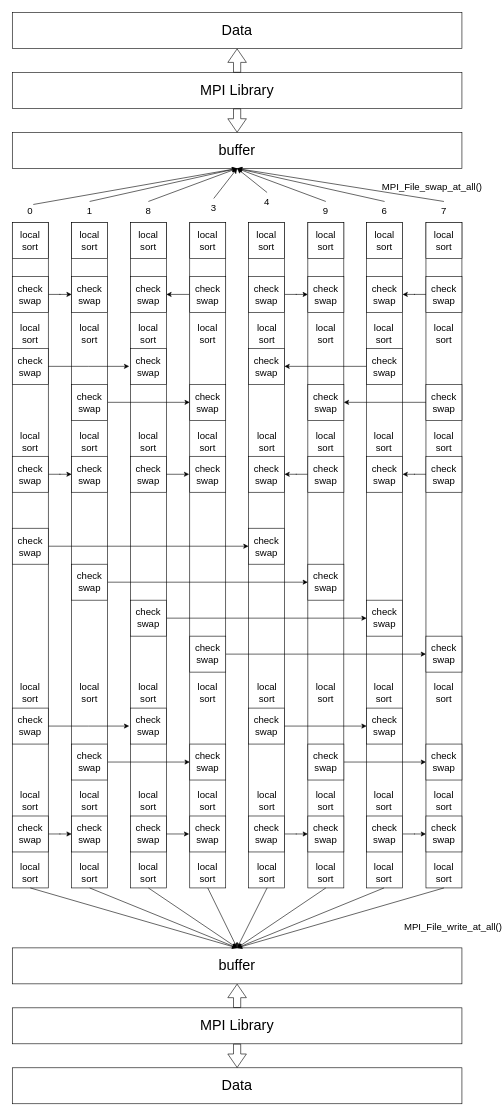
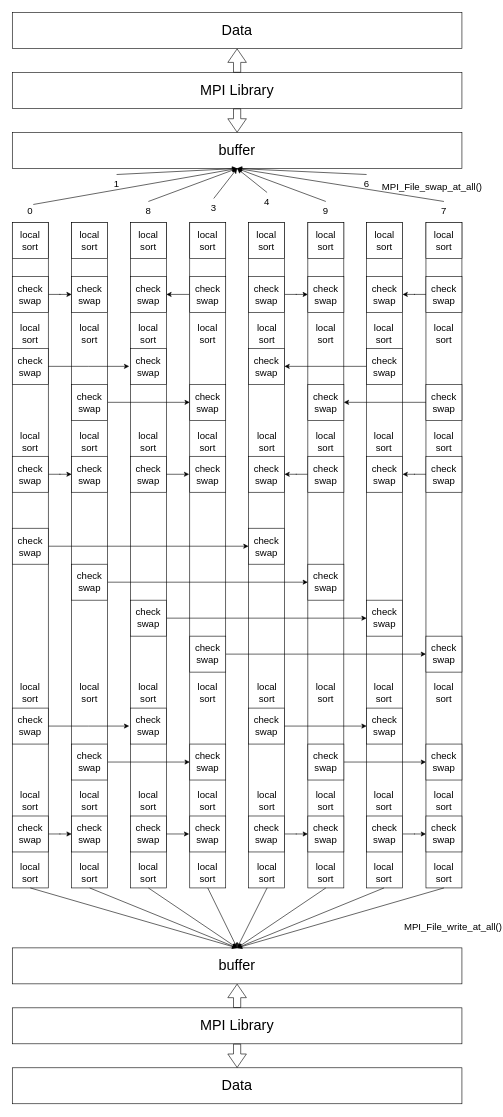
(90, 210) -> (117, 183)
(385, 210) -> (367, 183)
